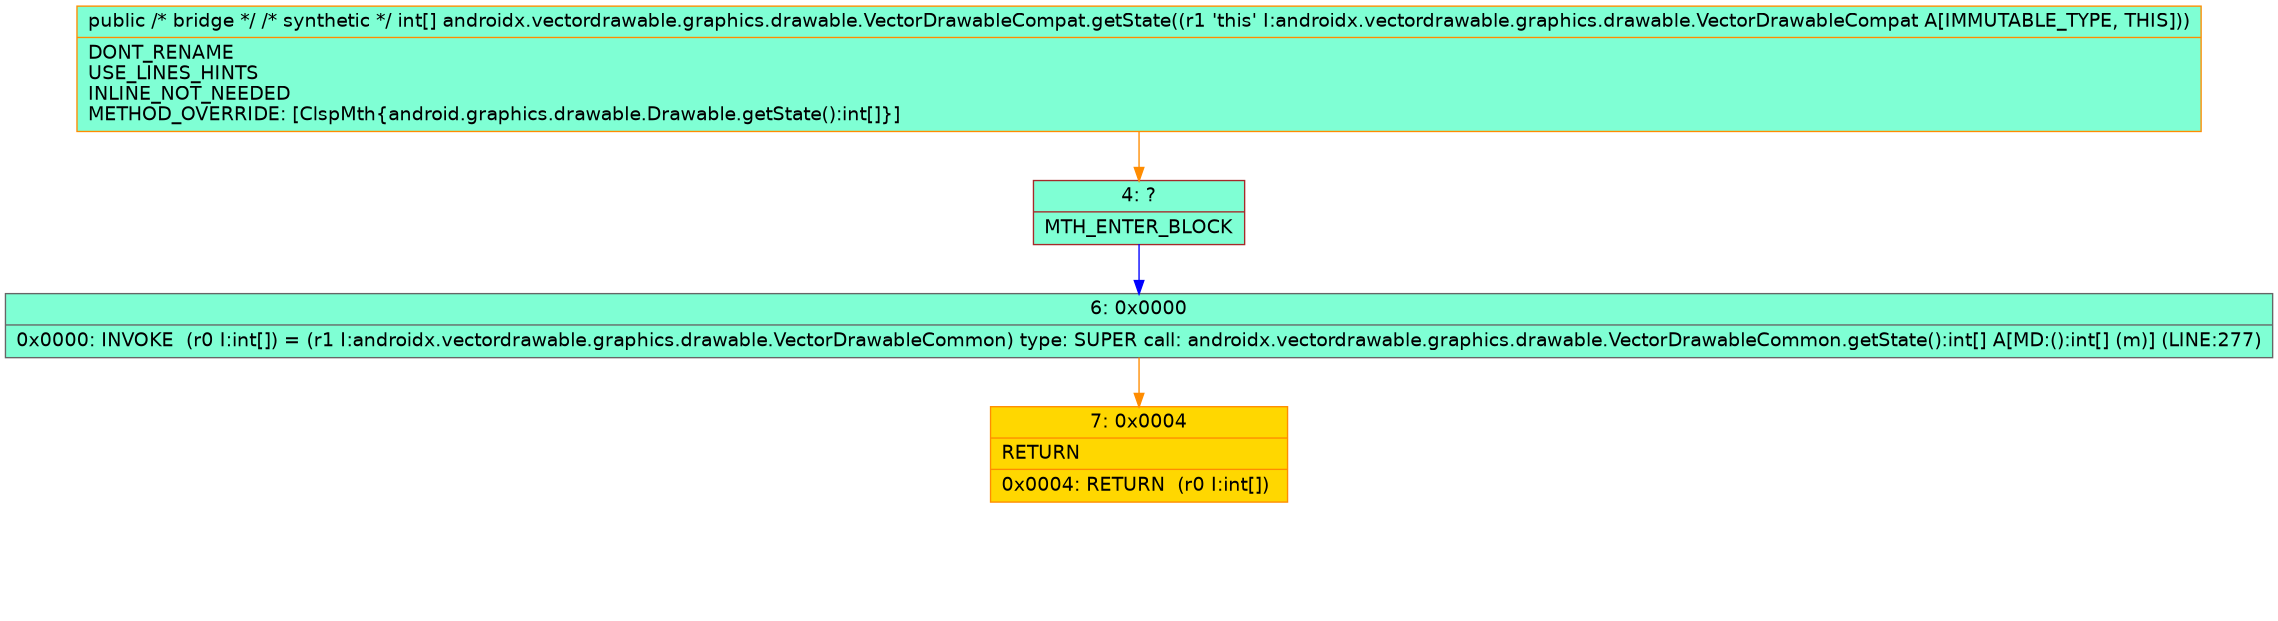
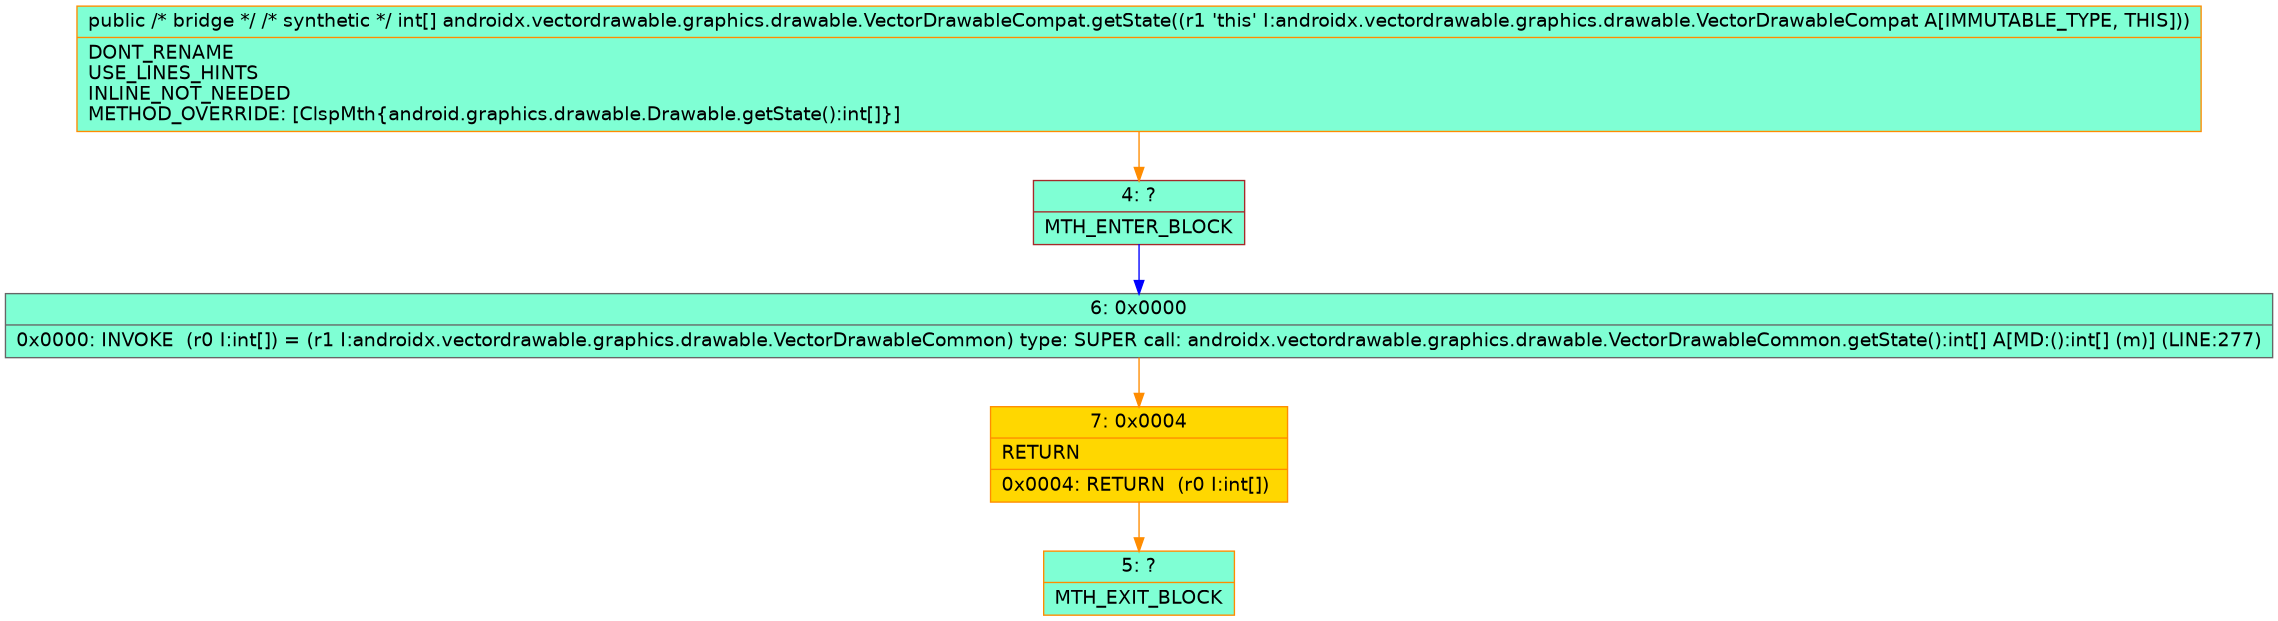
none -> (1139, 583)
